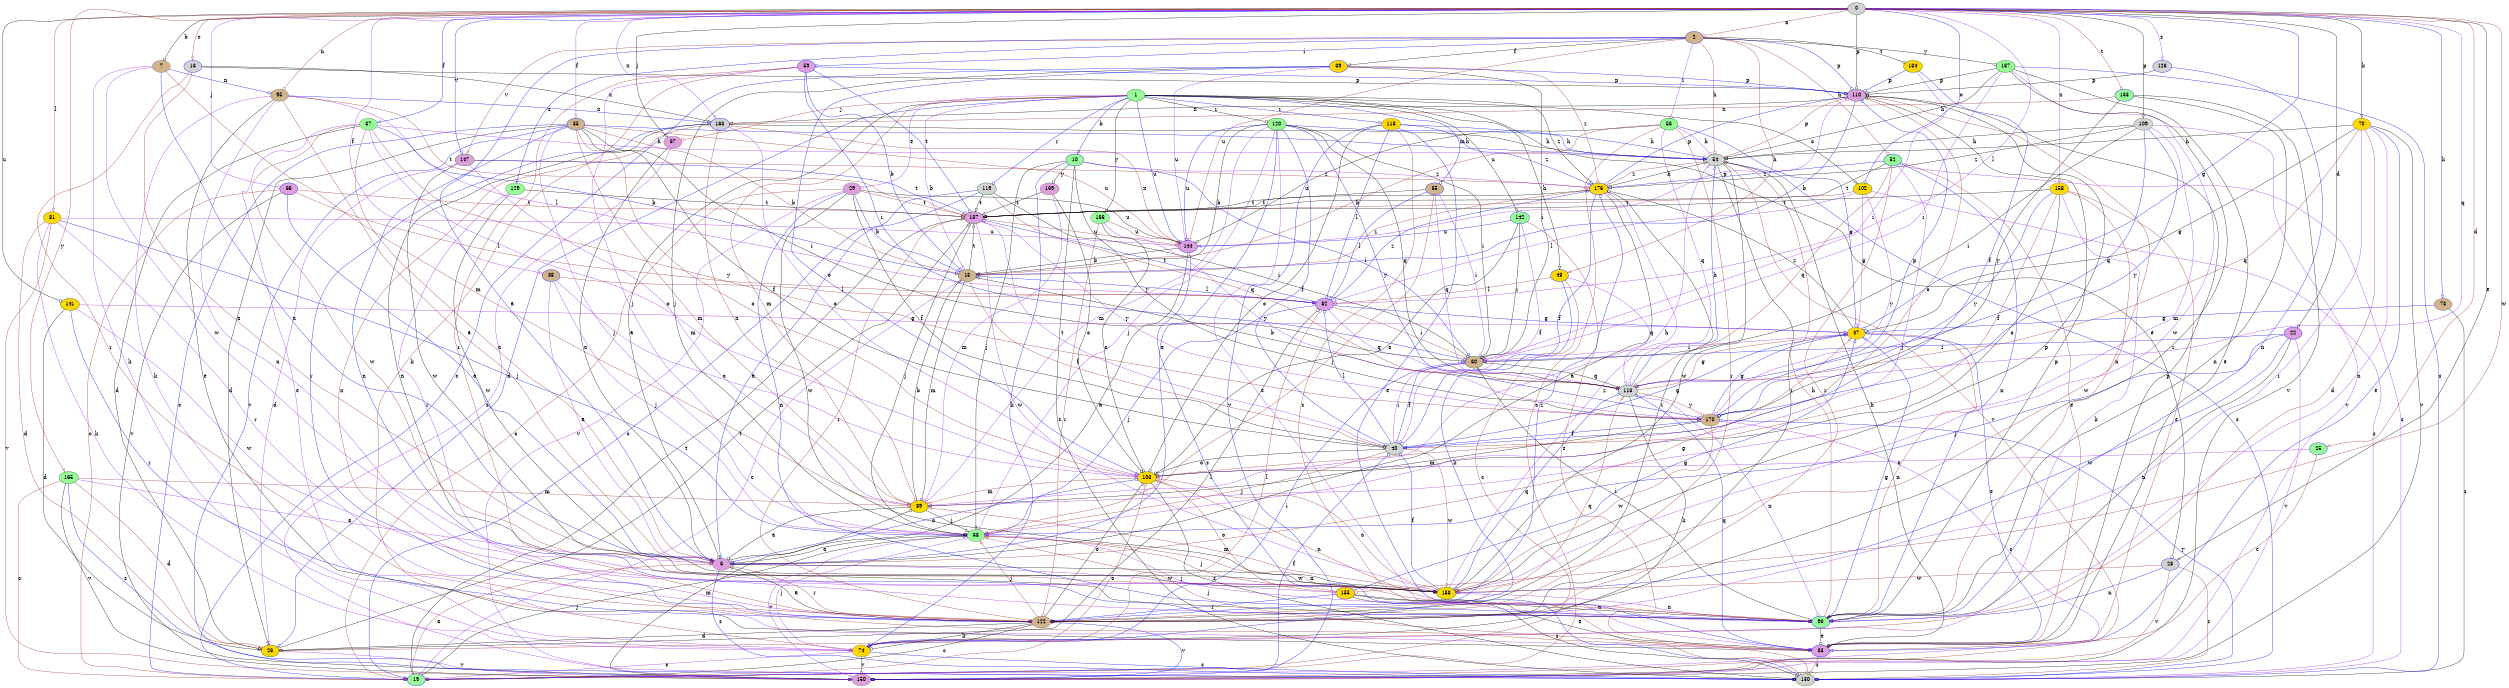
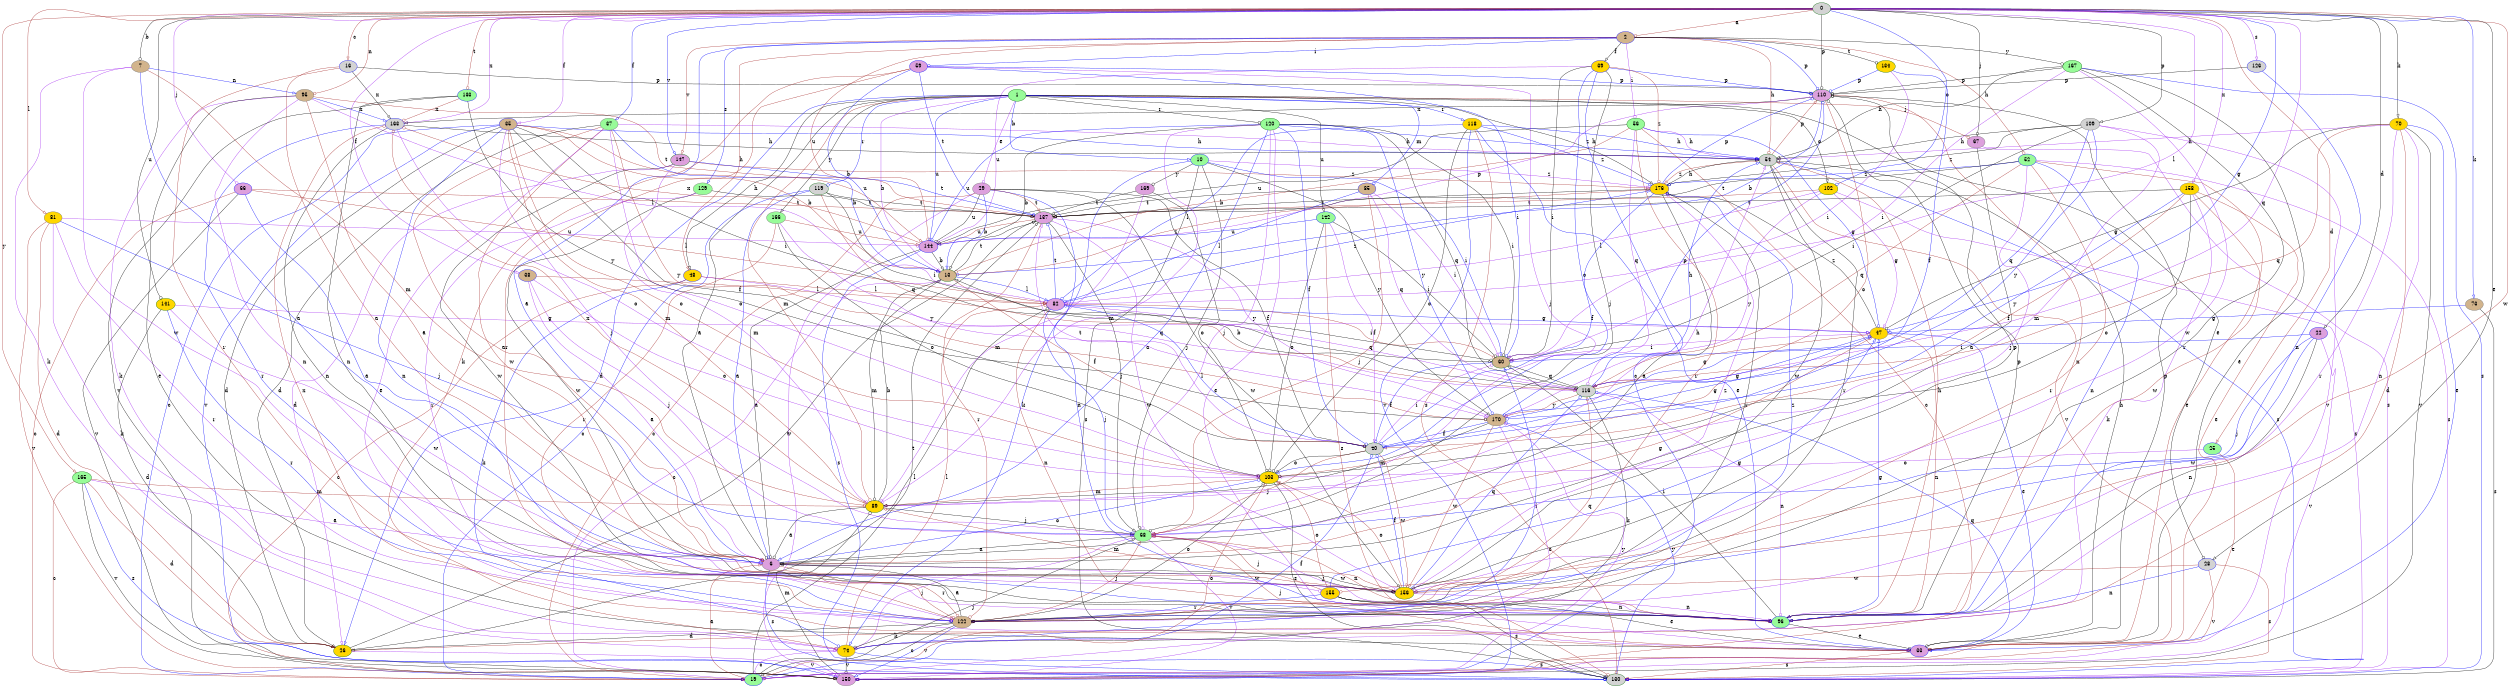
(2072, 143) -> (2100, 142)
(1861, 345) -> (1704, 346)
(1420, 595) -> (1238, 597)
none -> (1473, 658)
